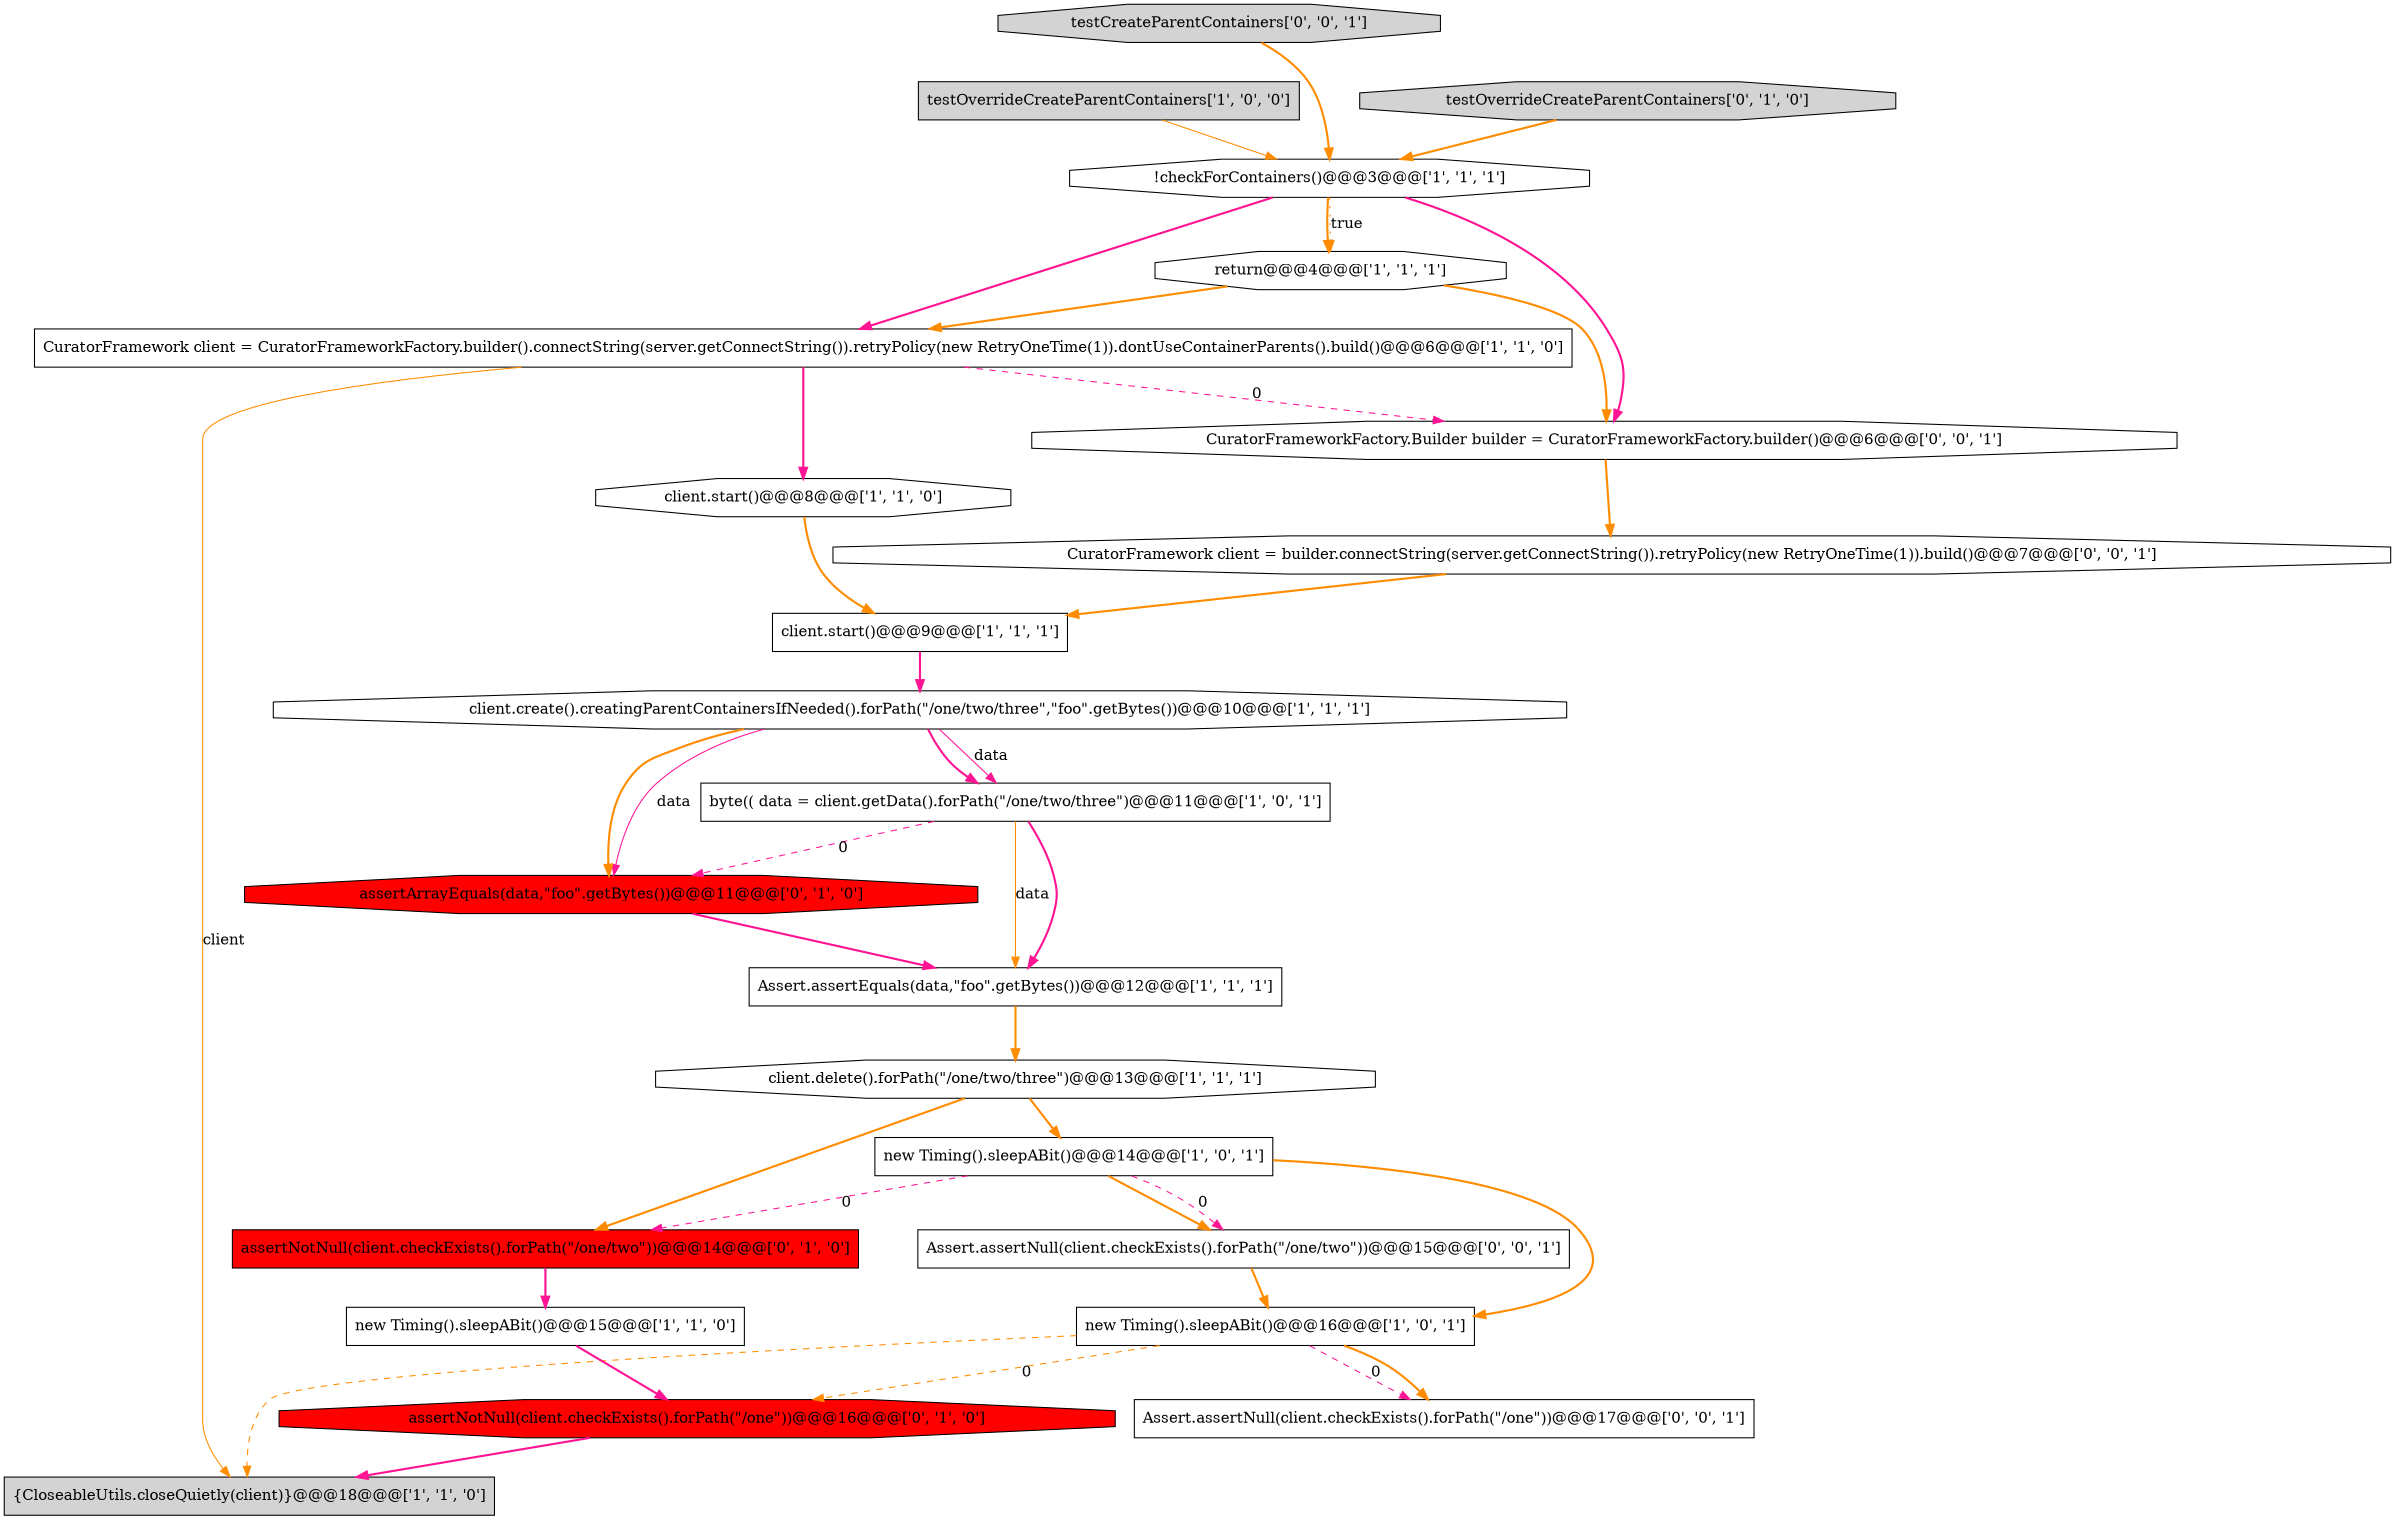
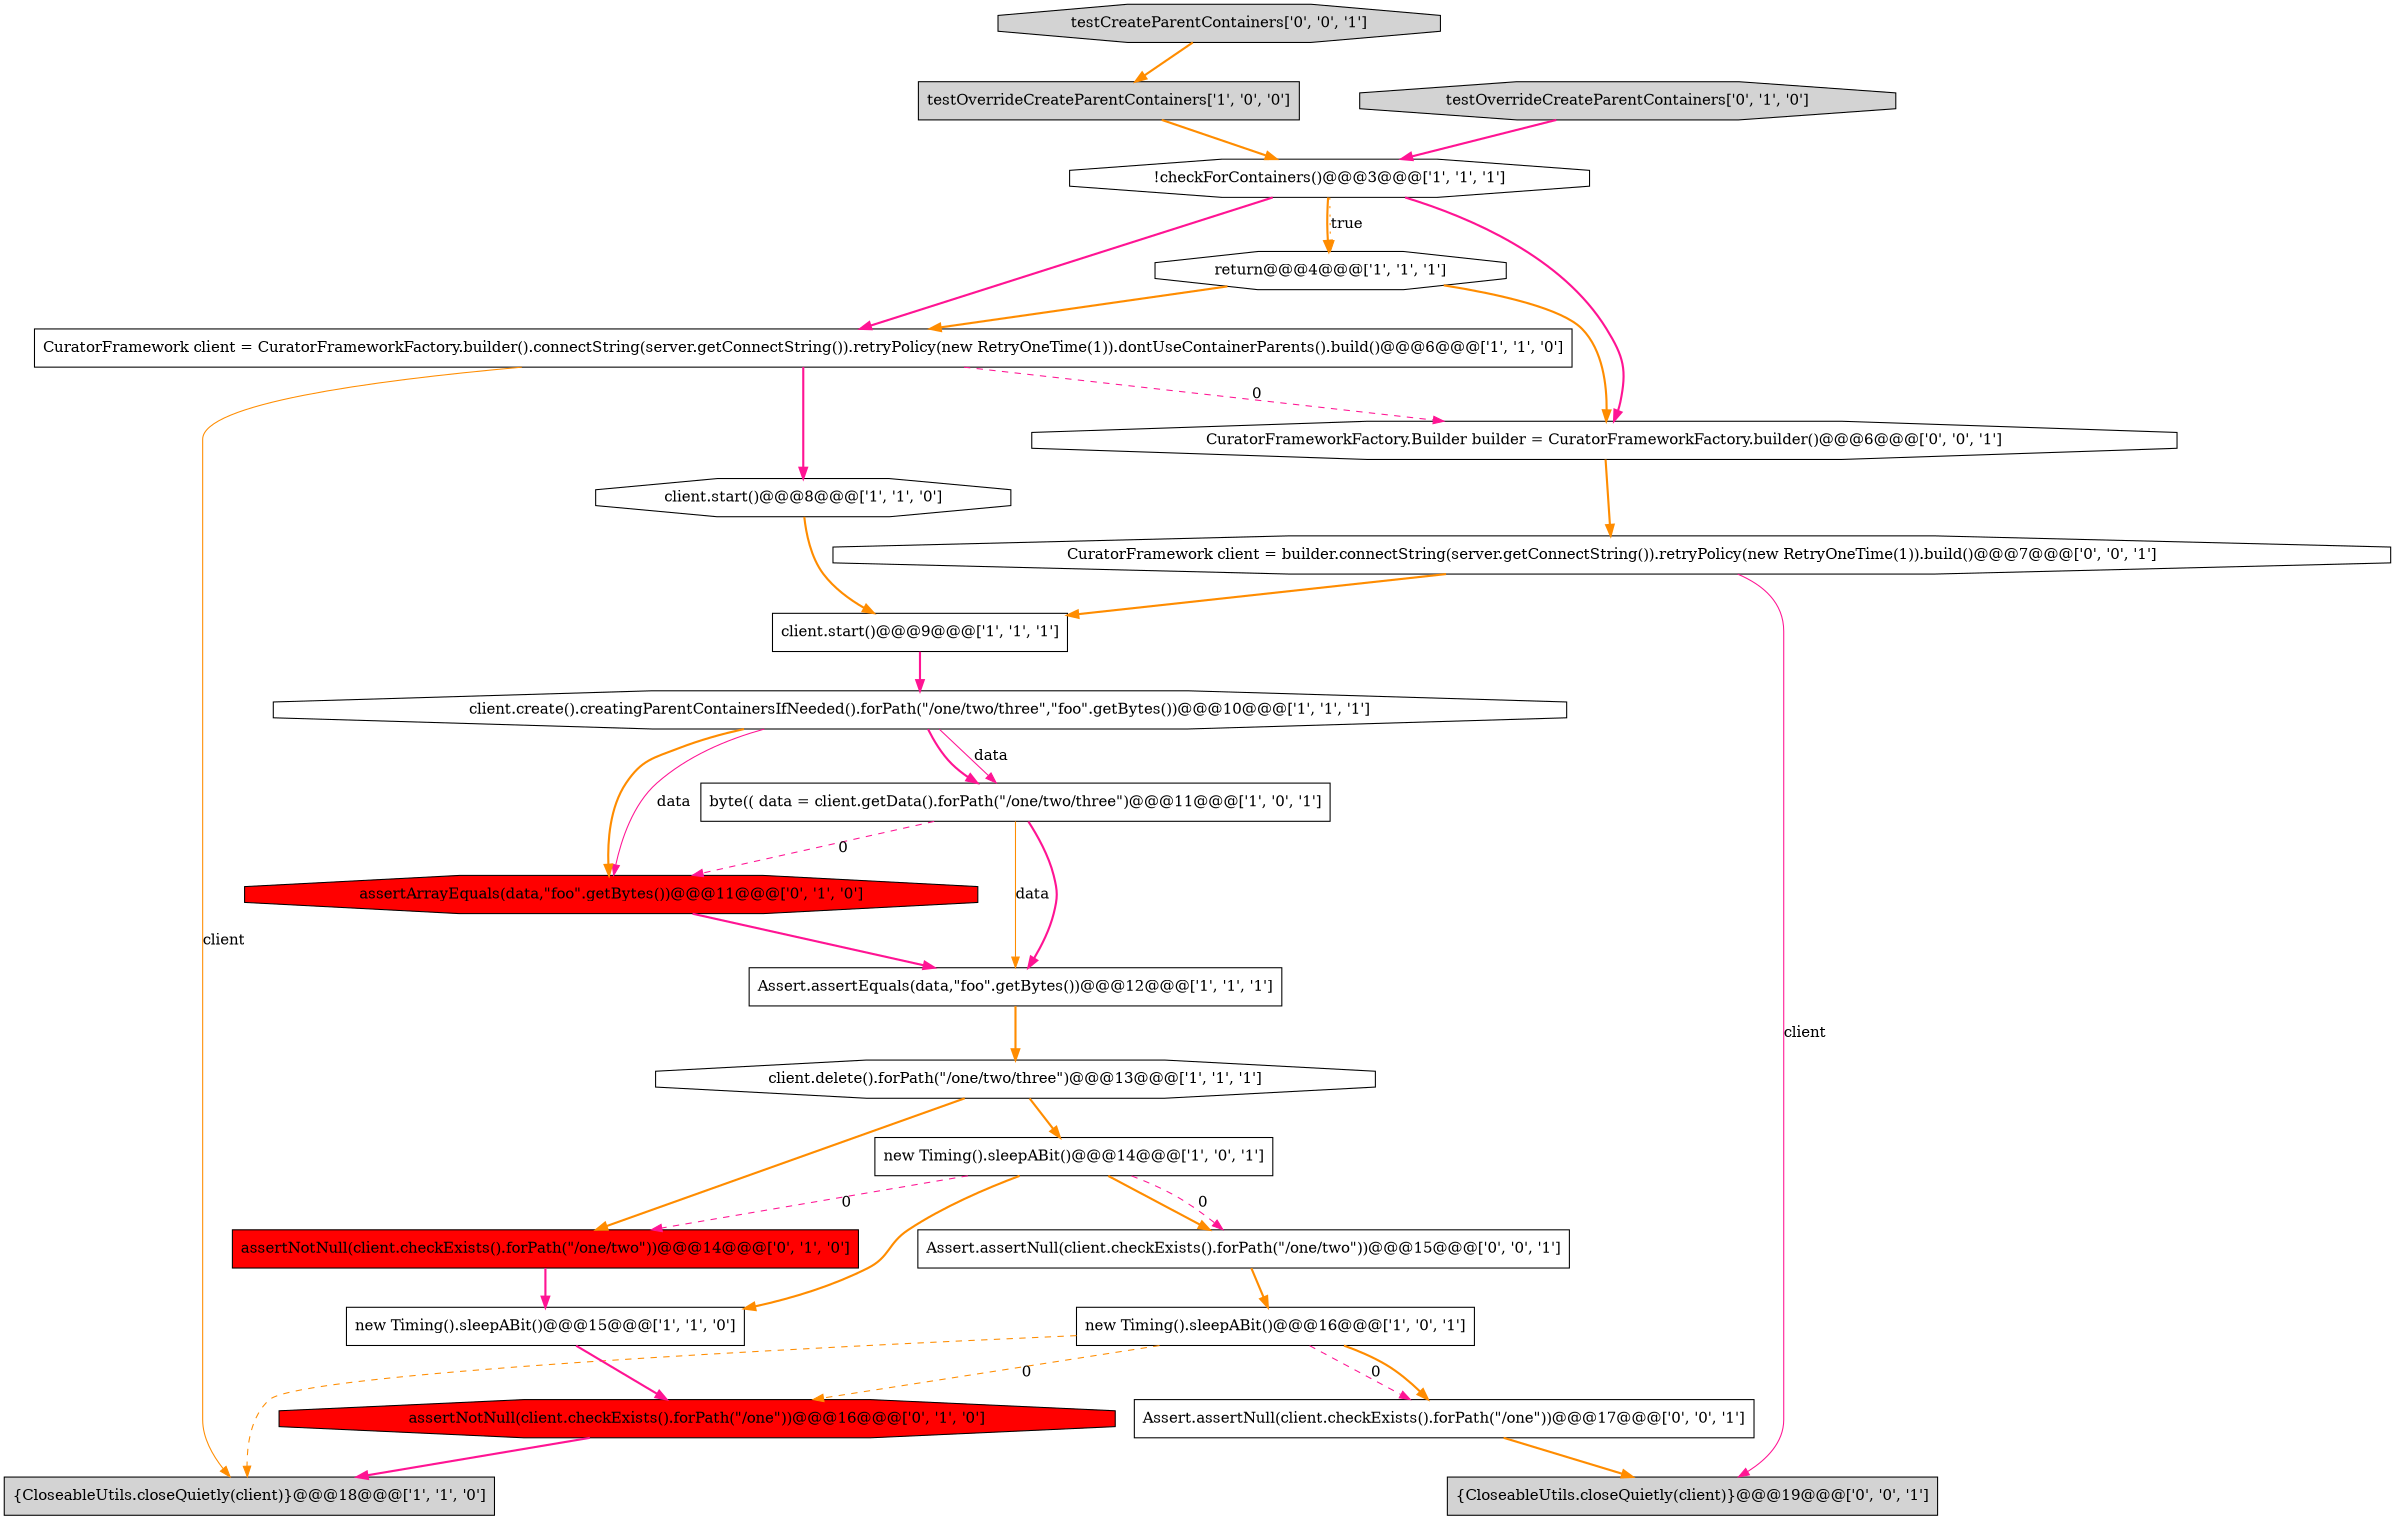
(1311, 85) -> (1169, 59)
(1214, 138) -> (1214, 138)
(1484, 138) -> (1484, 138)
(1510, 1193) -> (890, 1248)
none -> (1692, 1496)
